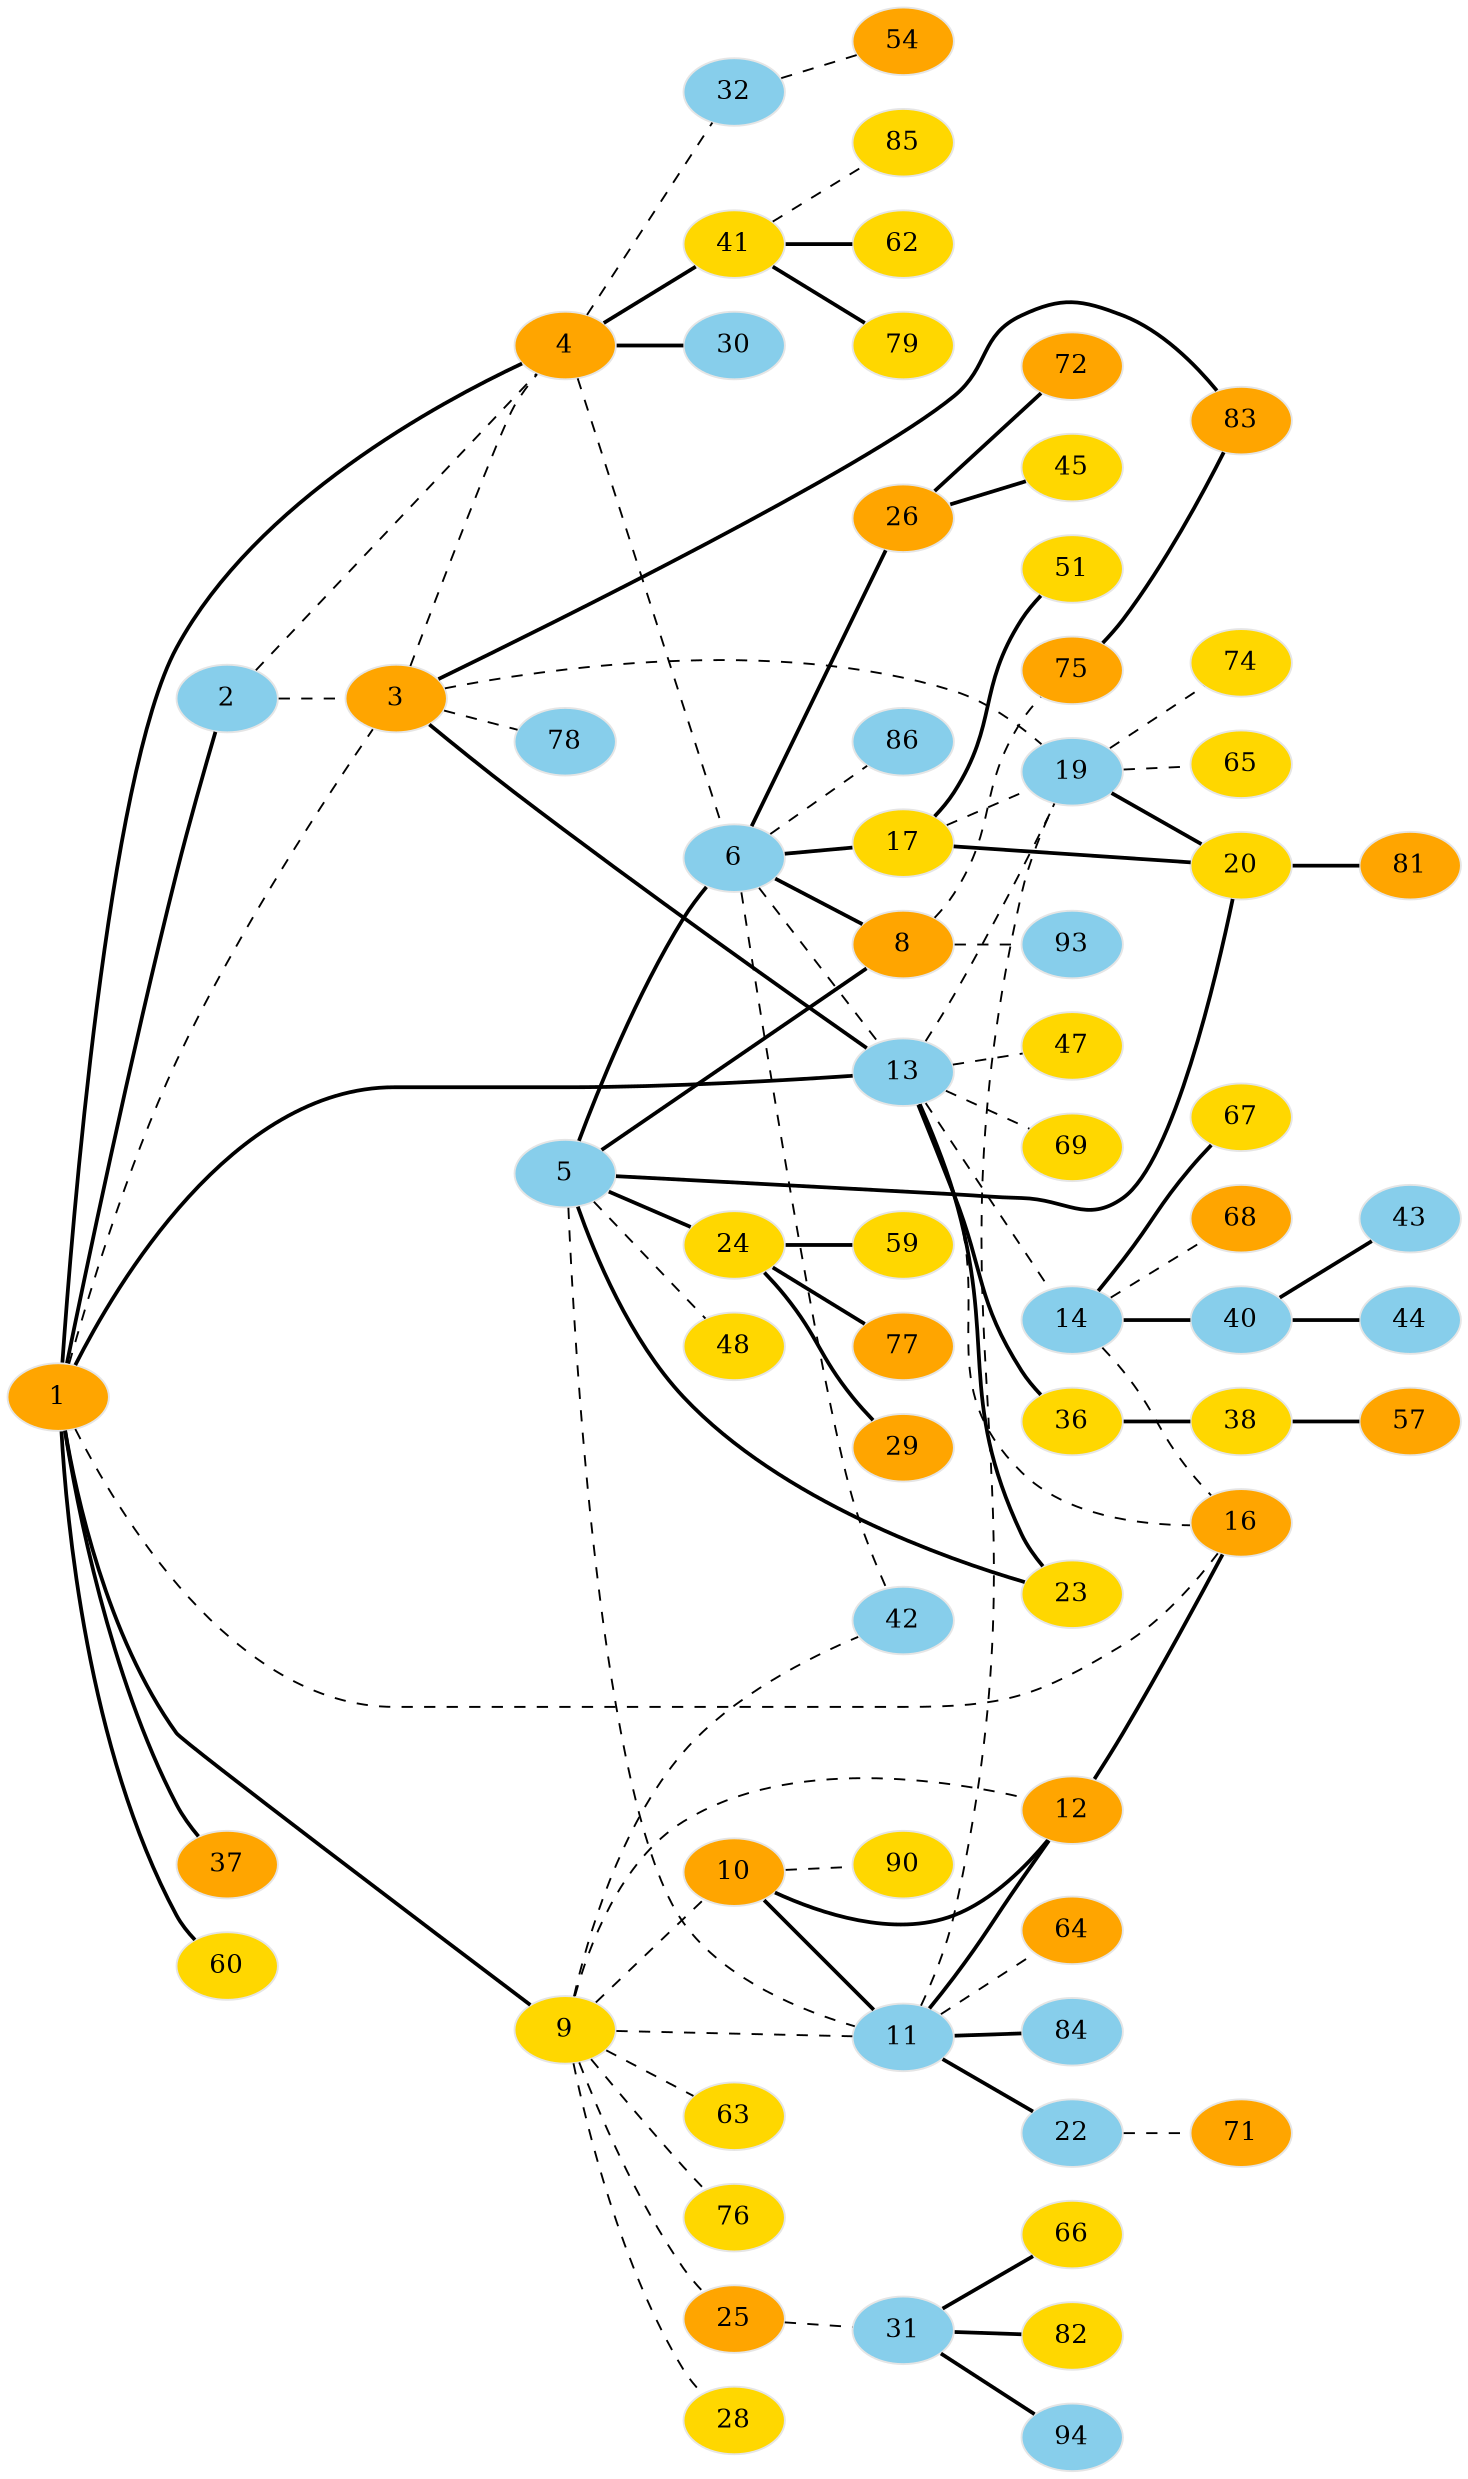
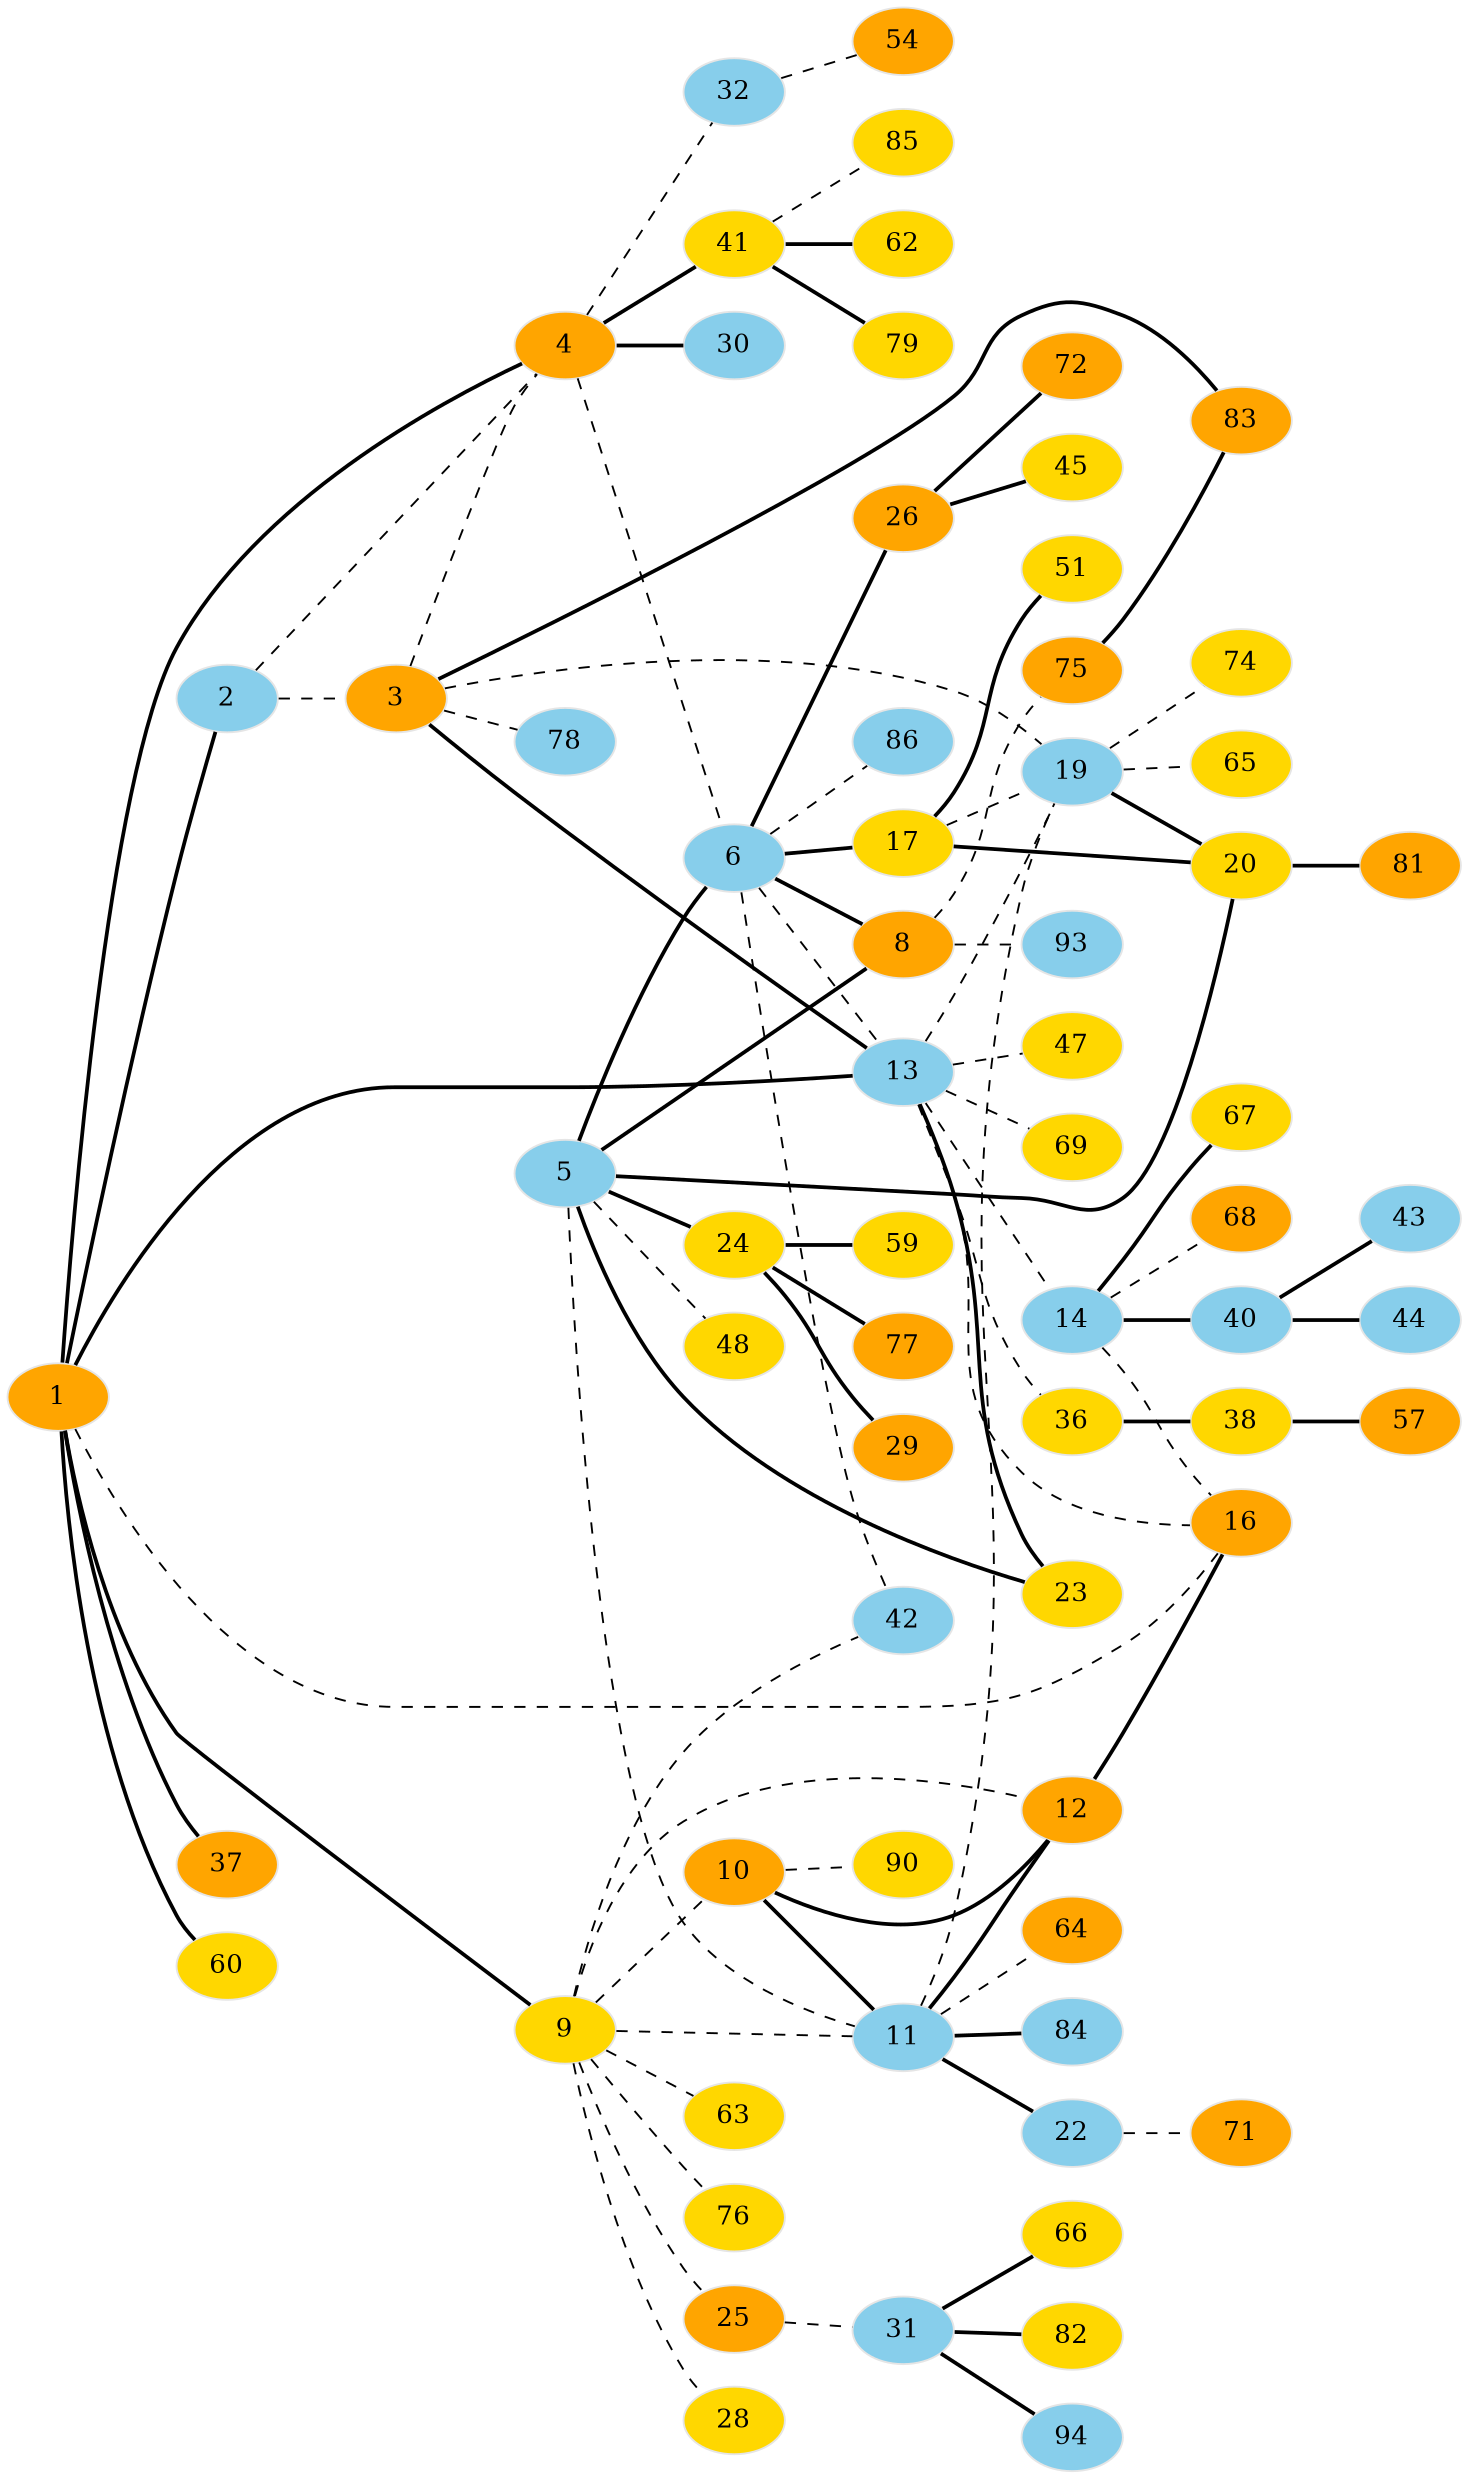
(191, 1032) -> none
(995, 1321) -> (995, 1321)
